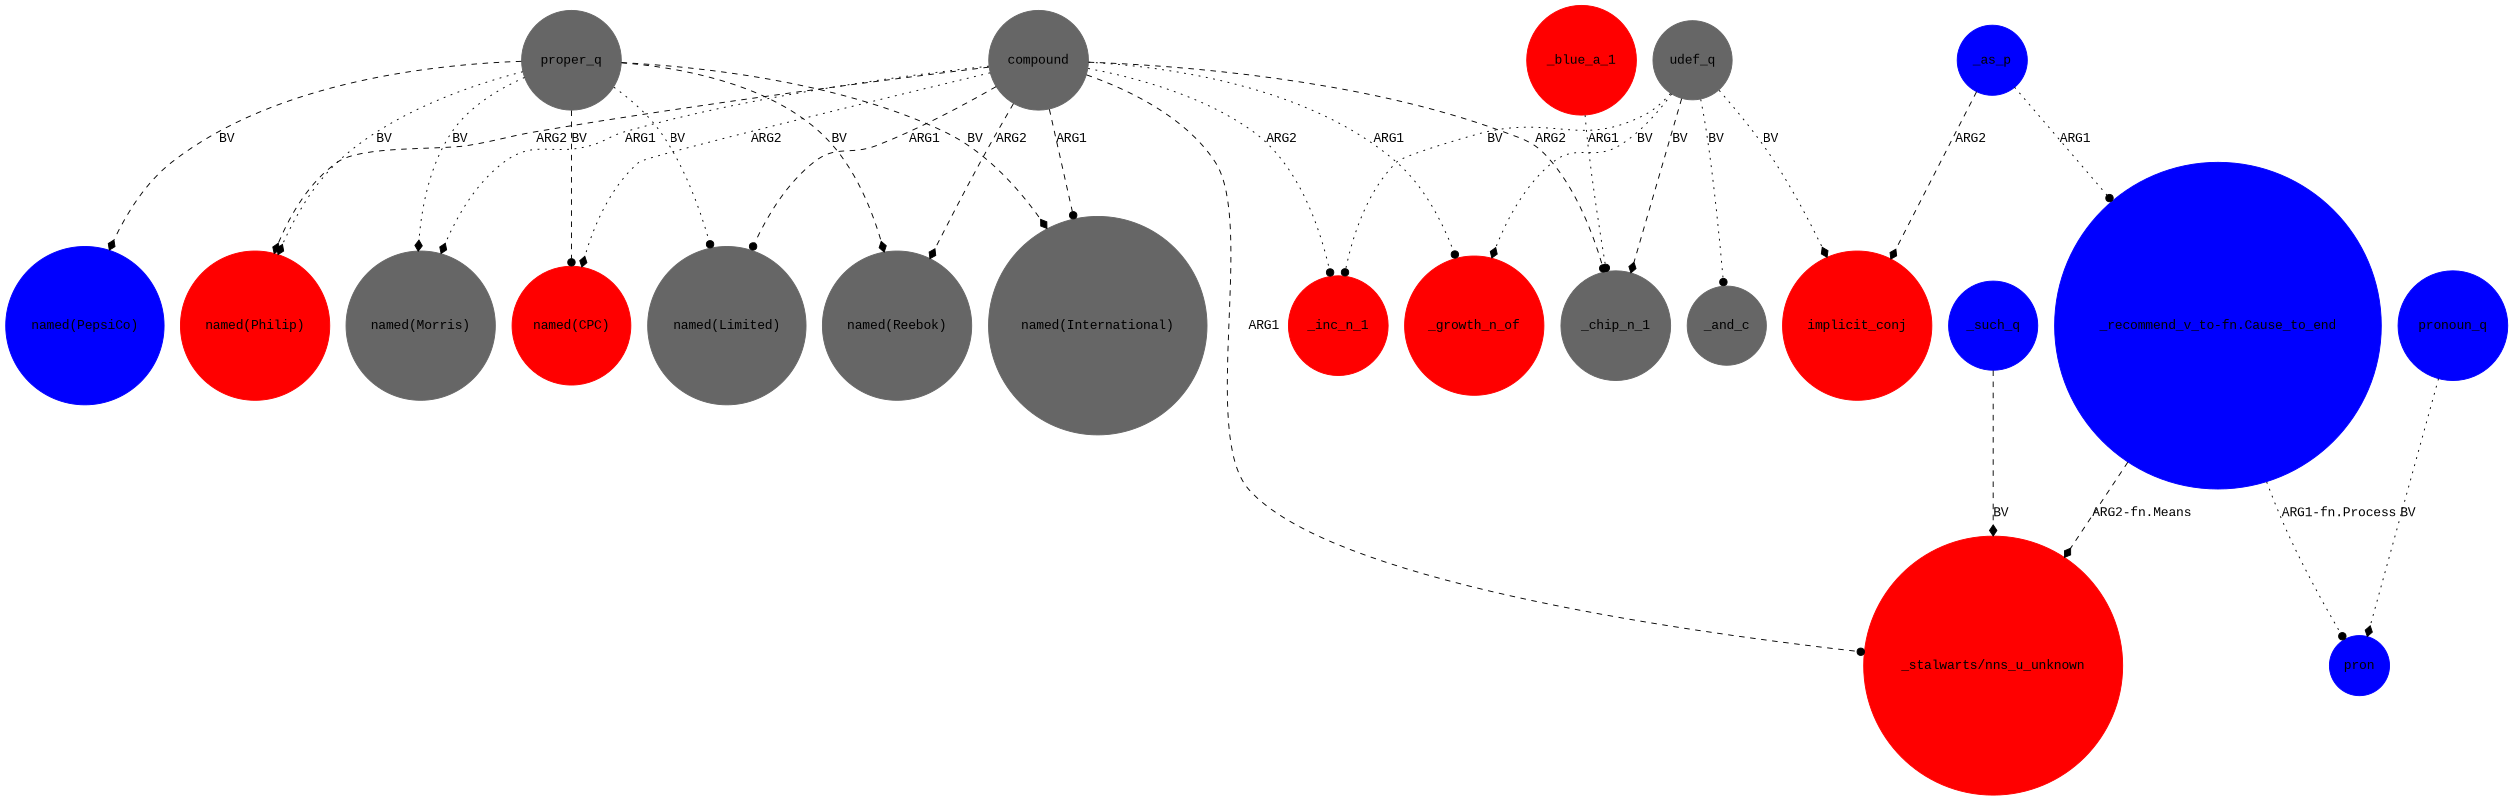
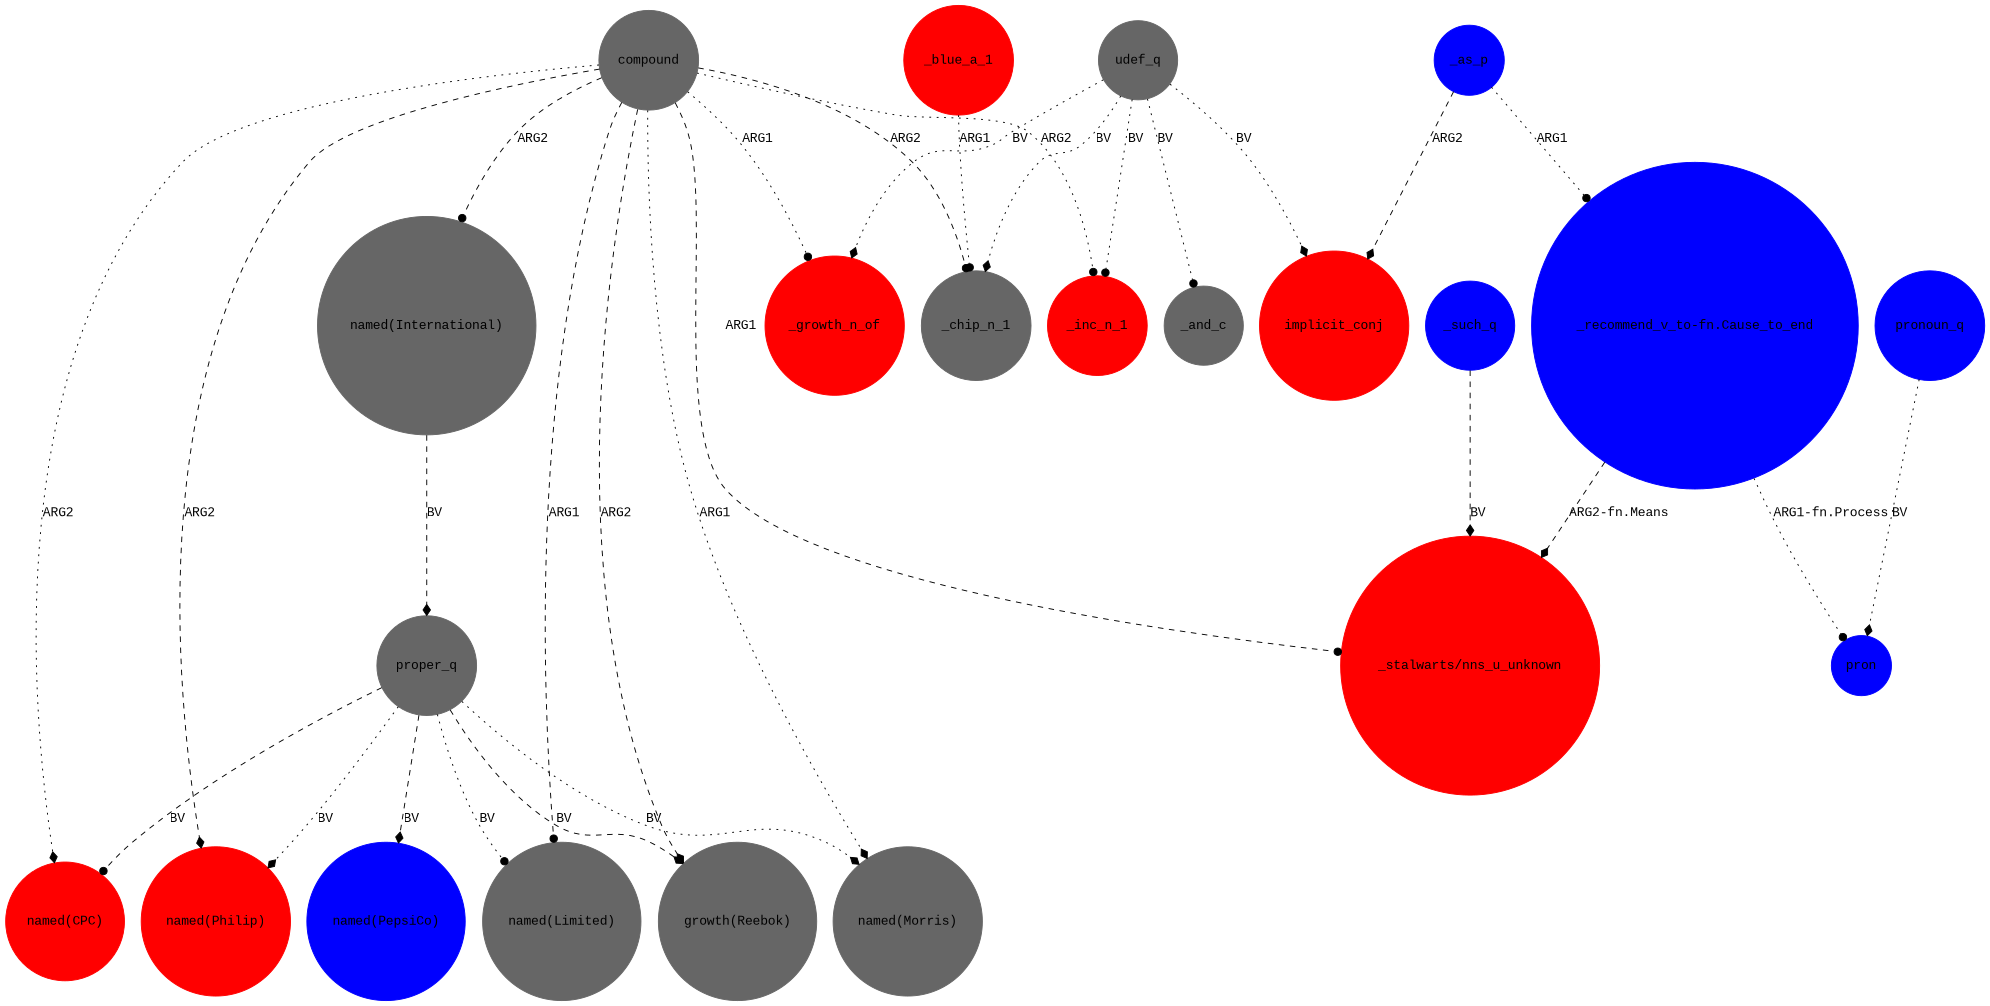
(850, 98) -> (427, 520)
(1072, 139) -> (533, 139)
(1658, 180) -> (1038, 163)
(897, 326) -> (738, 921)
